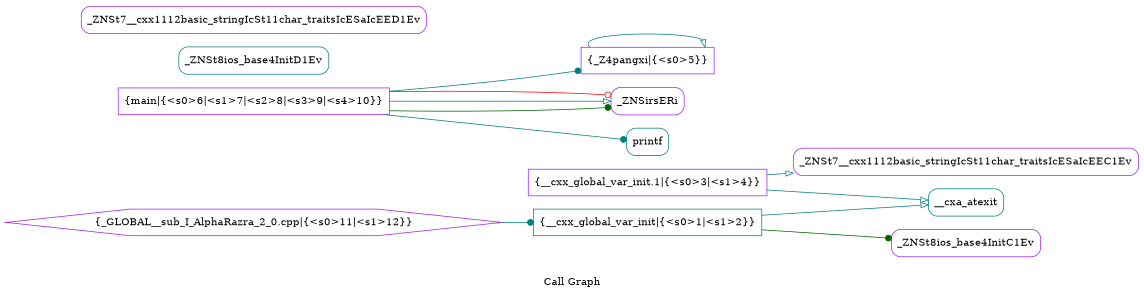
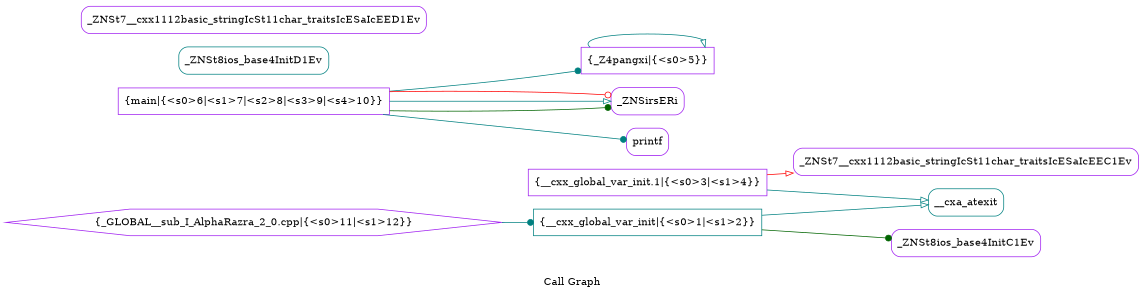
(648, 142) -> (648, 142)
(776, 174) -> (776, 174)
